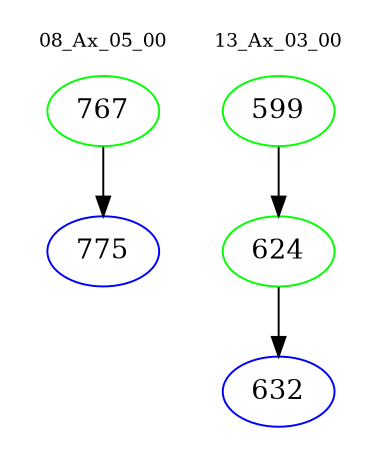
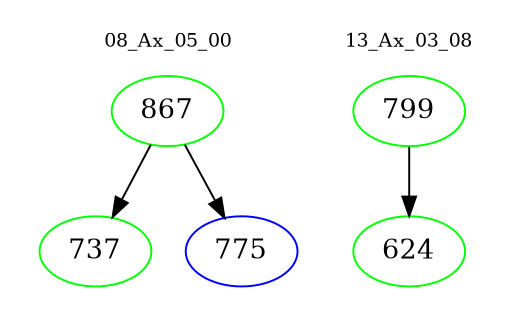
(279, 42) -> (409, 42)
(103, 111) -> (168, 111)
(279, 111) -> (409, 111)
none -> (95, 251)
(279, 392) -> none
